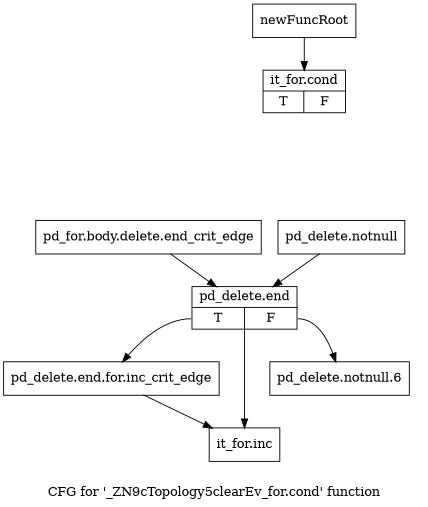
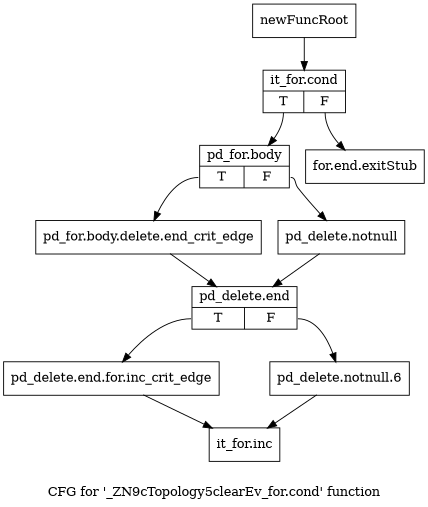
none -> (244, 167)
none -> (365, 167)
(244, 374) -> (296, 409)
